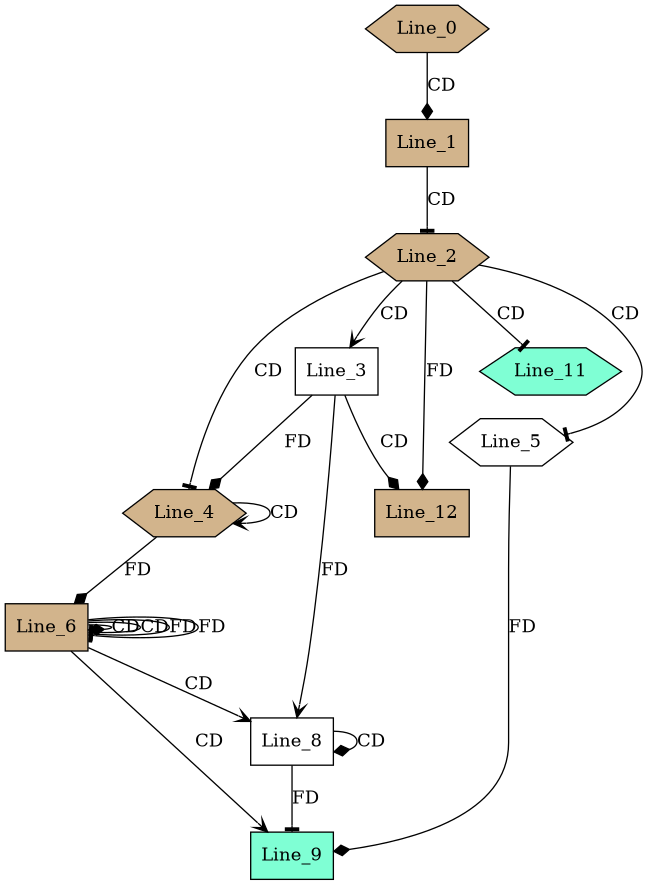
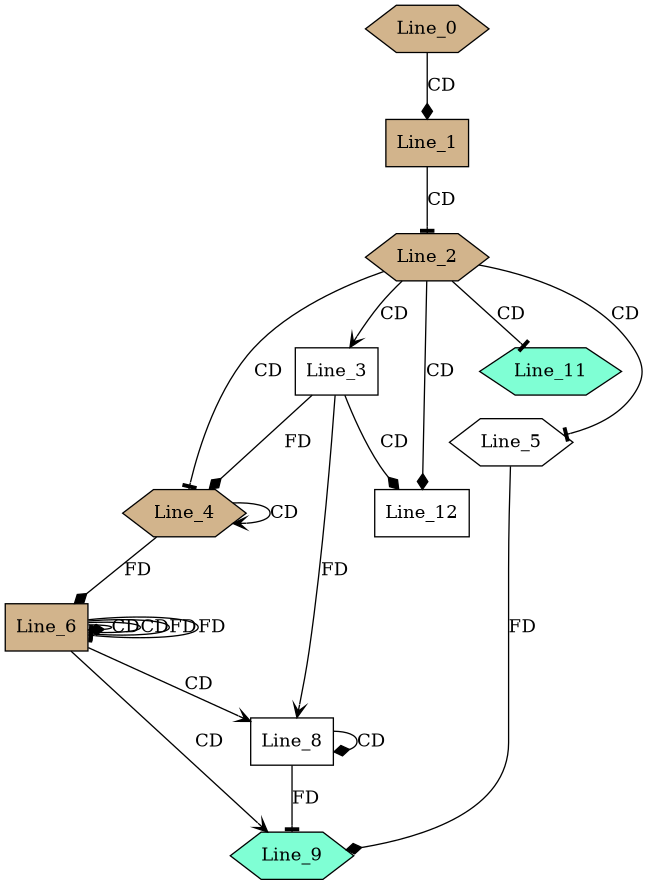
(440, 371) -> (440, 371)
(422, 513) -> (422, 513)
(292, 856) -> (292, 856)
